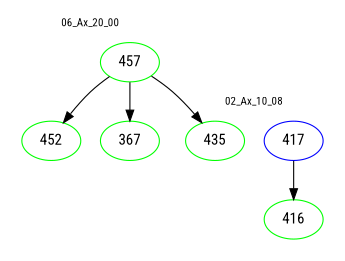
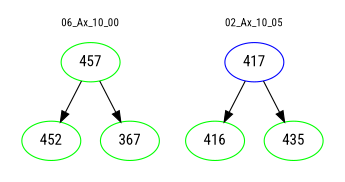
(91, 23) -> (91, 23)
(184, 102) -> (271, 97)
(254, 102) -> (254, 23)
